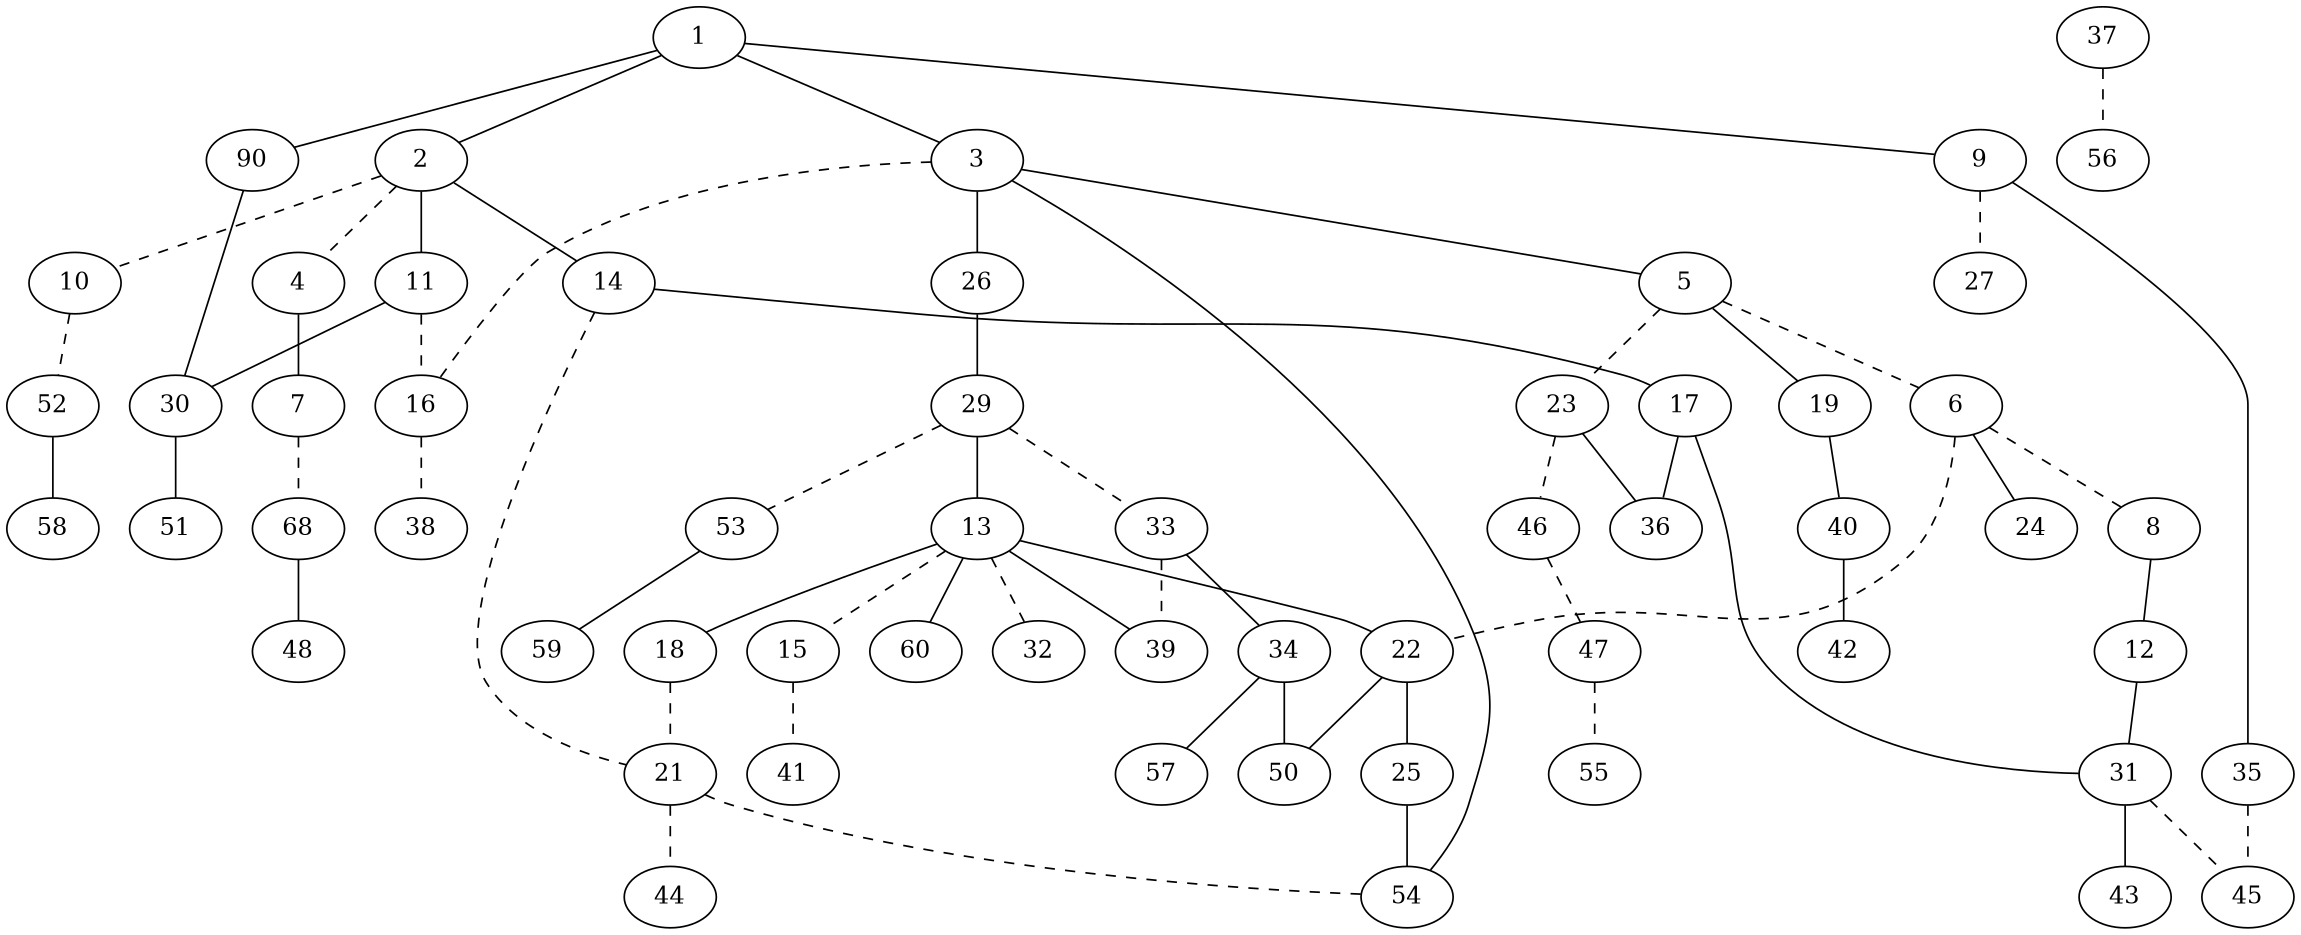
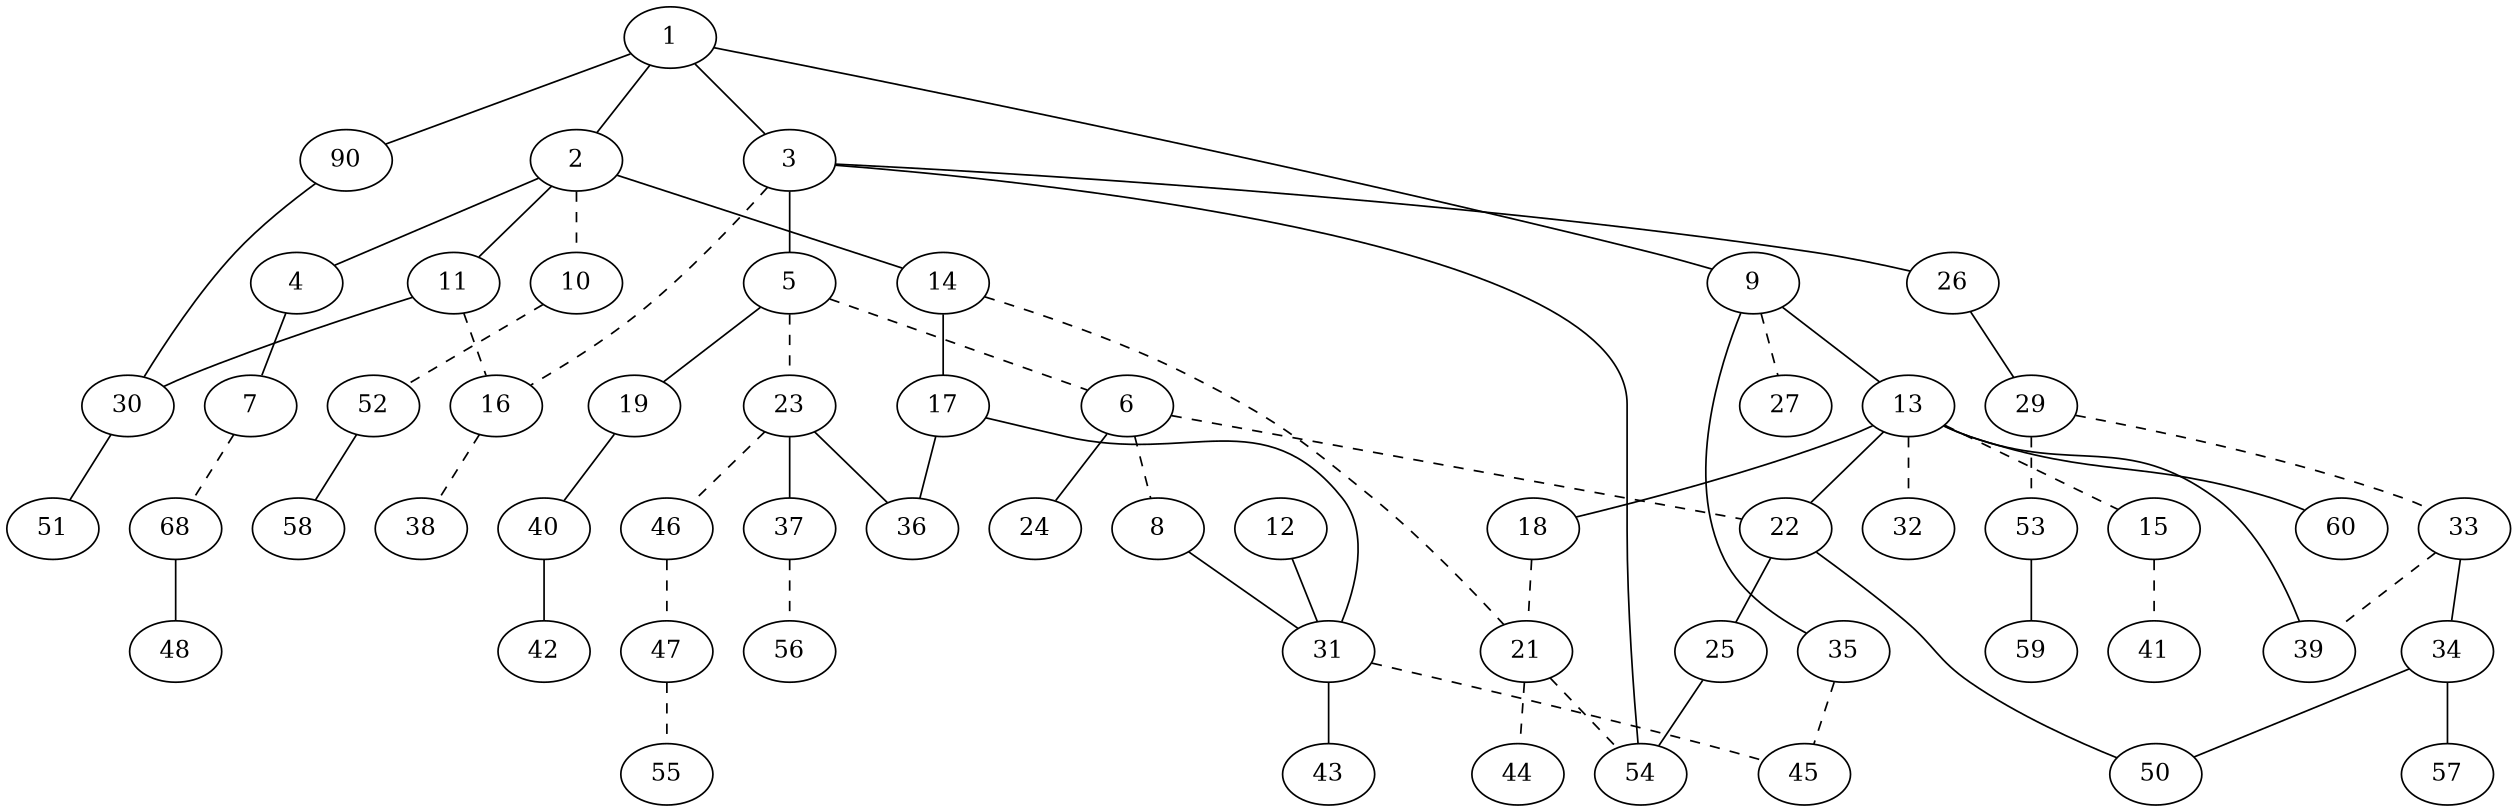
(360, 222) -> (437, 222)
none -> (790, 467)
(977, 467) -> (1831, 345)
(2147, 590) -> (1243, 590)
